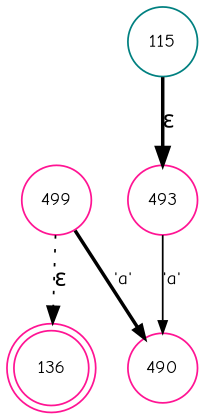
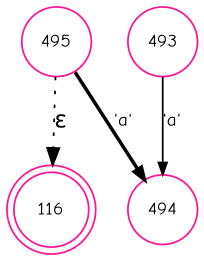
(163, 42) -> none
(57, 200) -> (57, 42)
(51, 368) -> (51, 210)
(163, 368) -> (163, 210)
